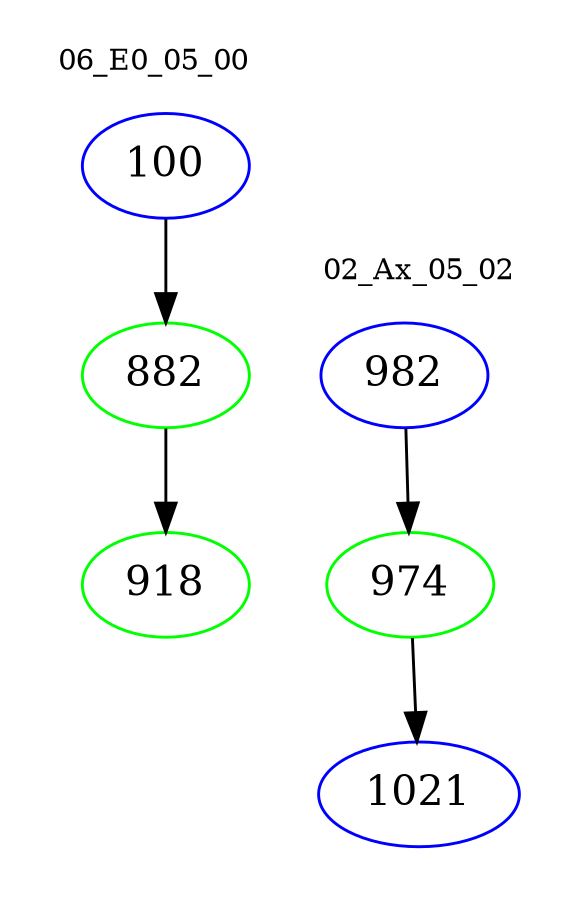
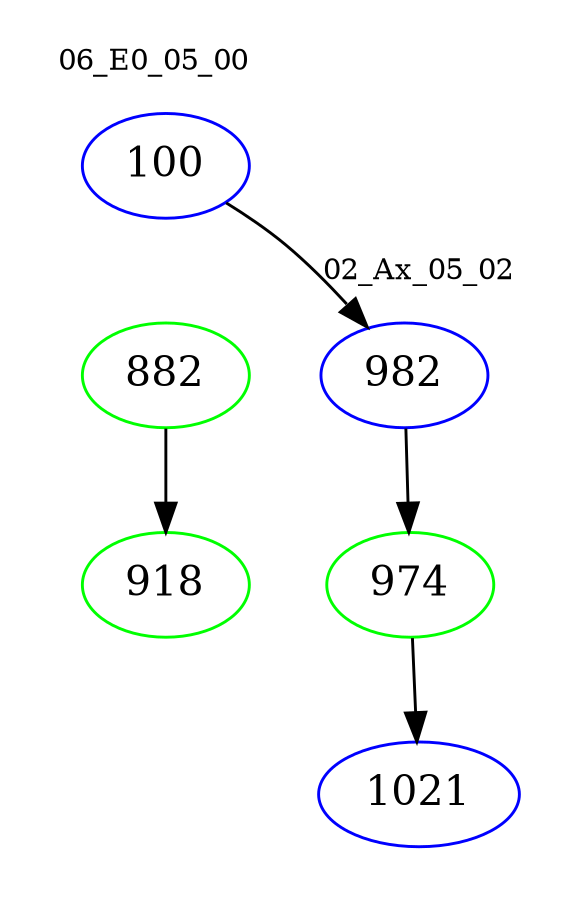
(166, 256) -> (317, 273)
